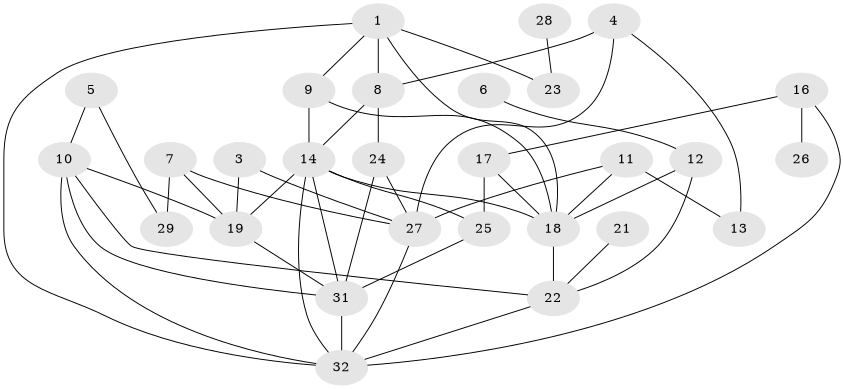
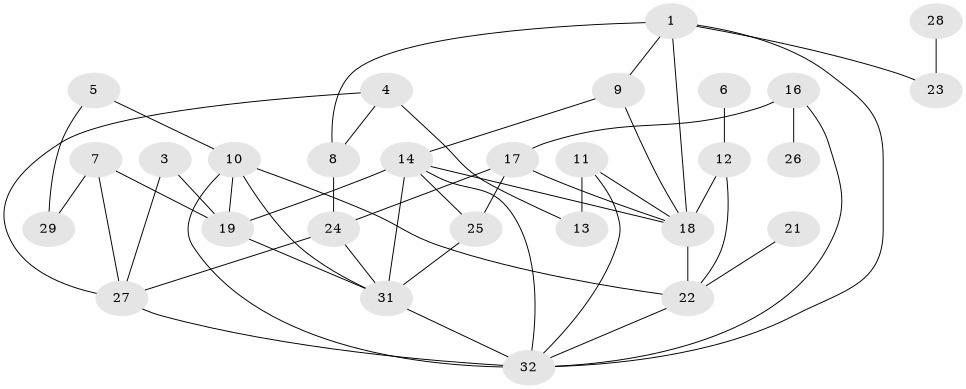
(344, 125) -> none
(522, 188) -> (606, 270)
none -> (423, 194)
